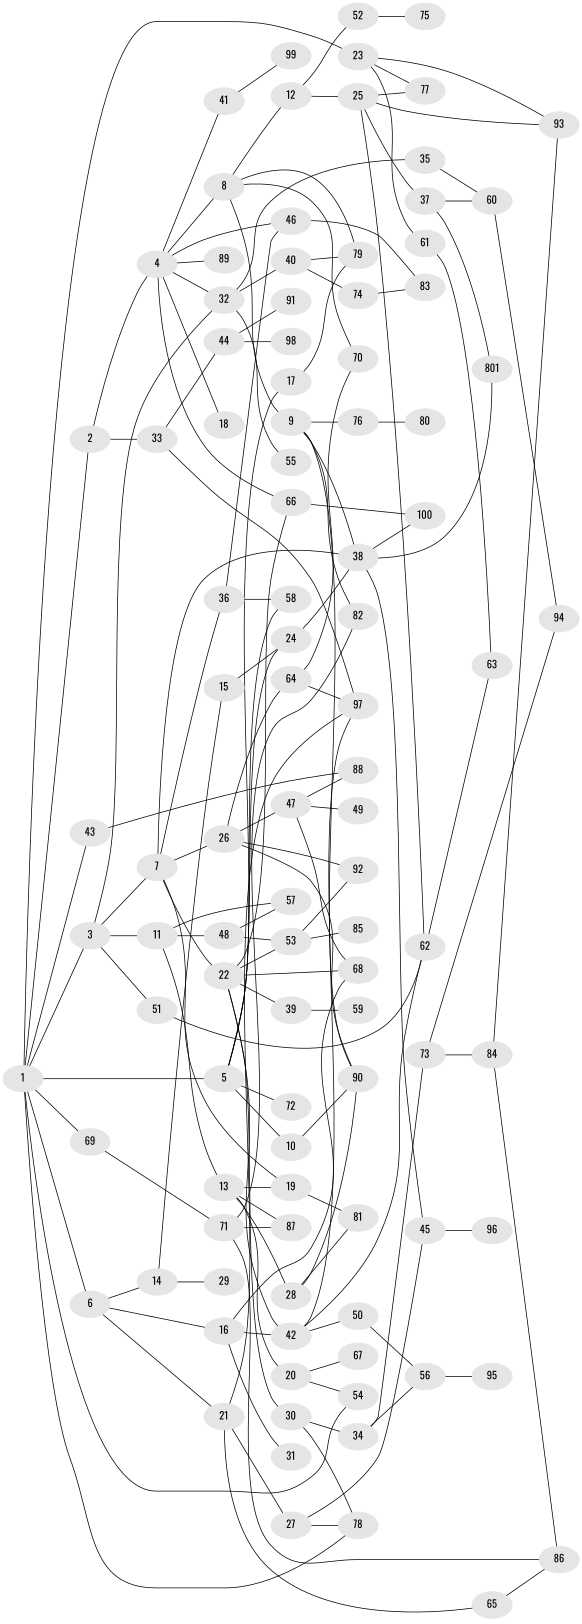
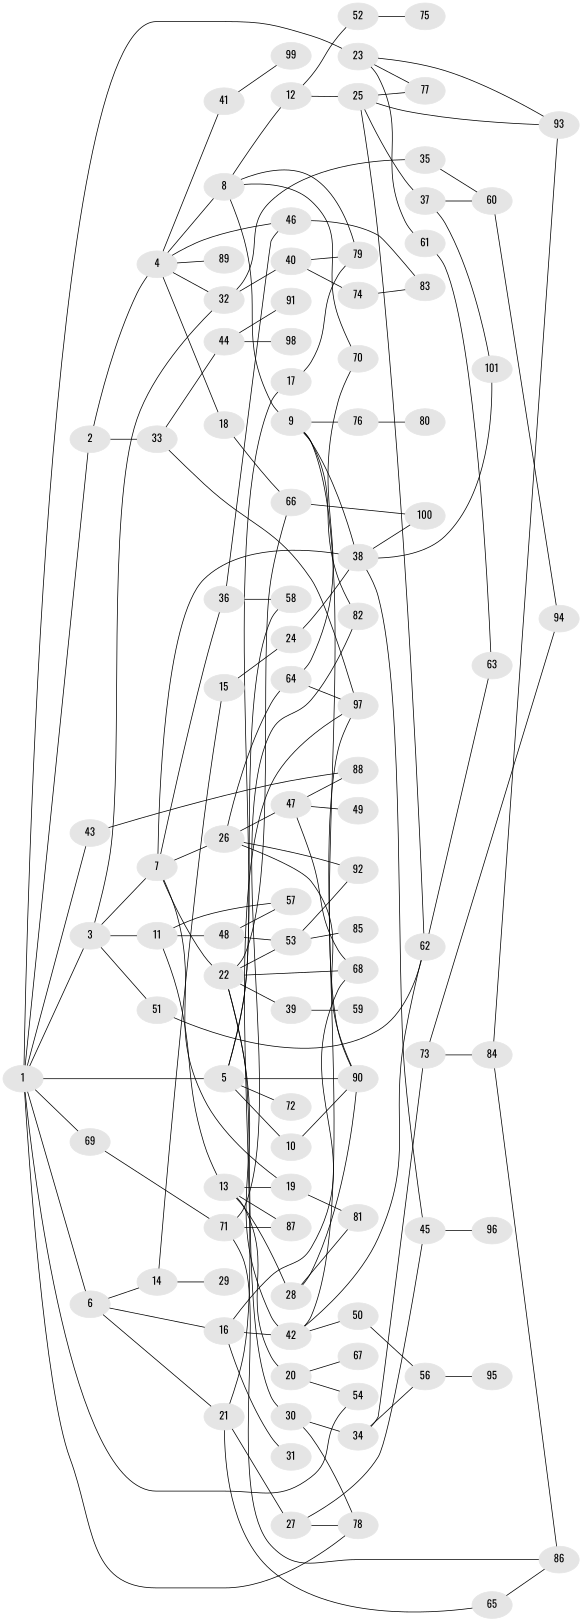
(492, 369) -> (492, 369)
(186, 412) -> (259, 469)
(291, 462) -> none
(250, 856) -> (291, 1079)
